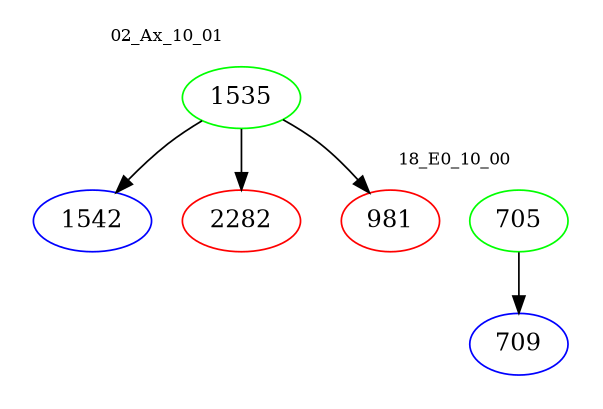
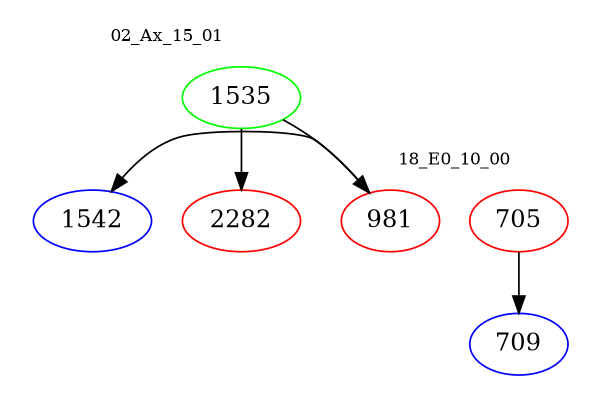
(167, 37) -> (167, 37)
(163, 148) -> (257, 132)
(519, 221) -> (519, 221)
